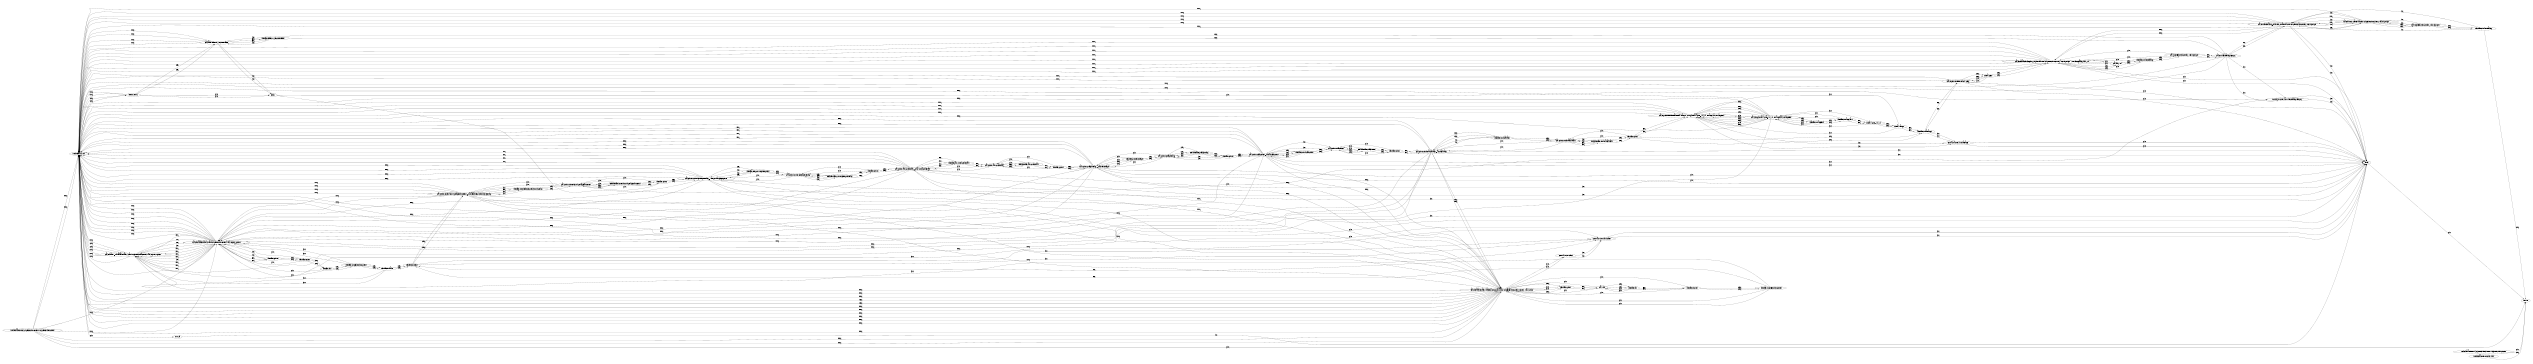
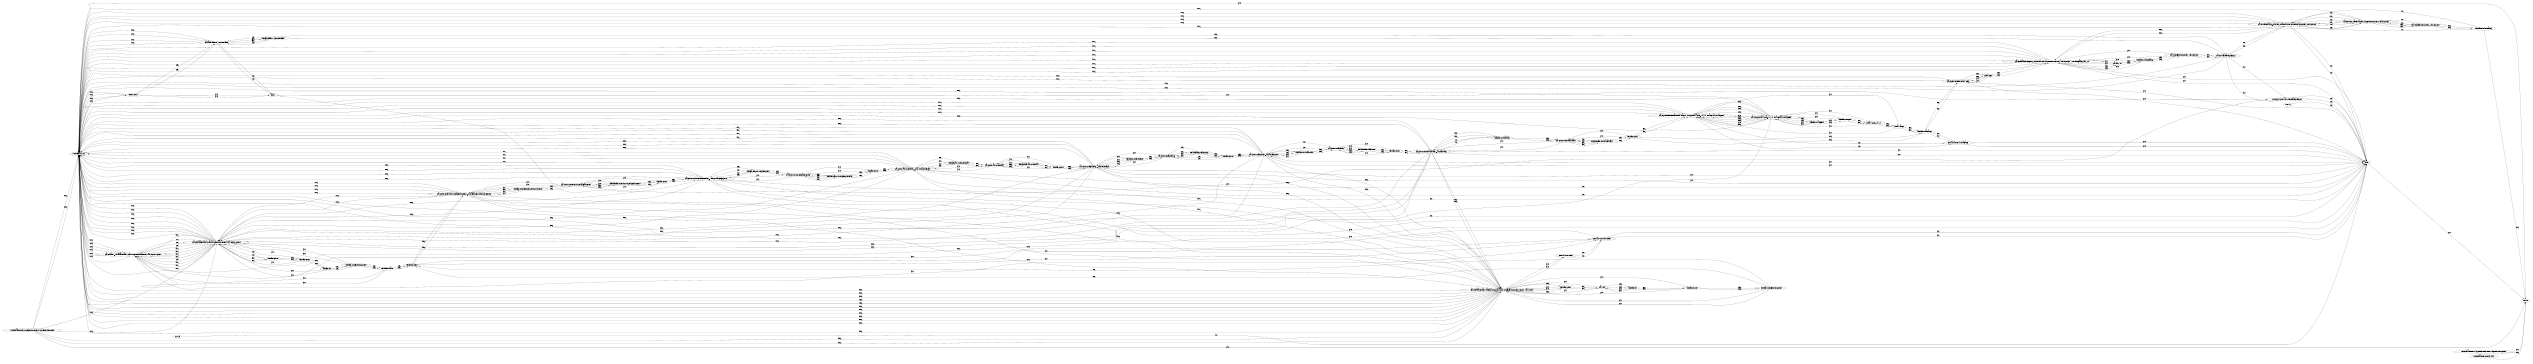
none -> (2288, 105)
(1845, 120) -> (1845, 120)
(87, 327) -> (1368, 4)
